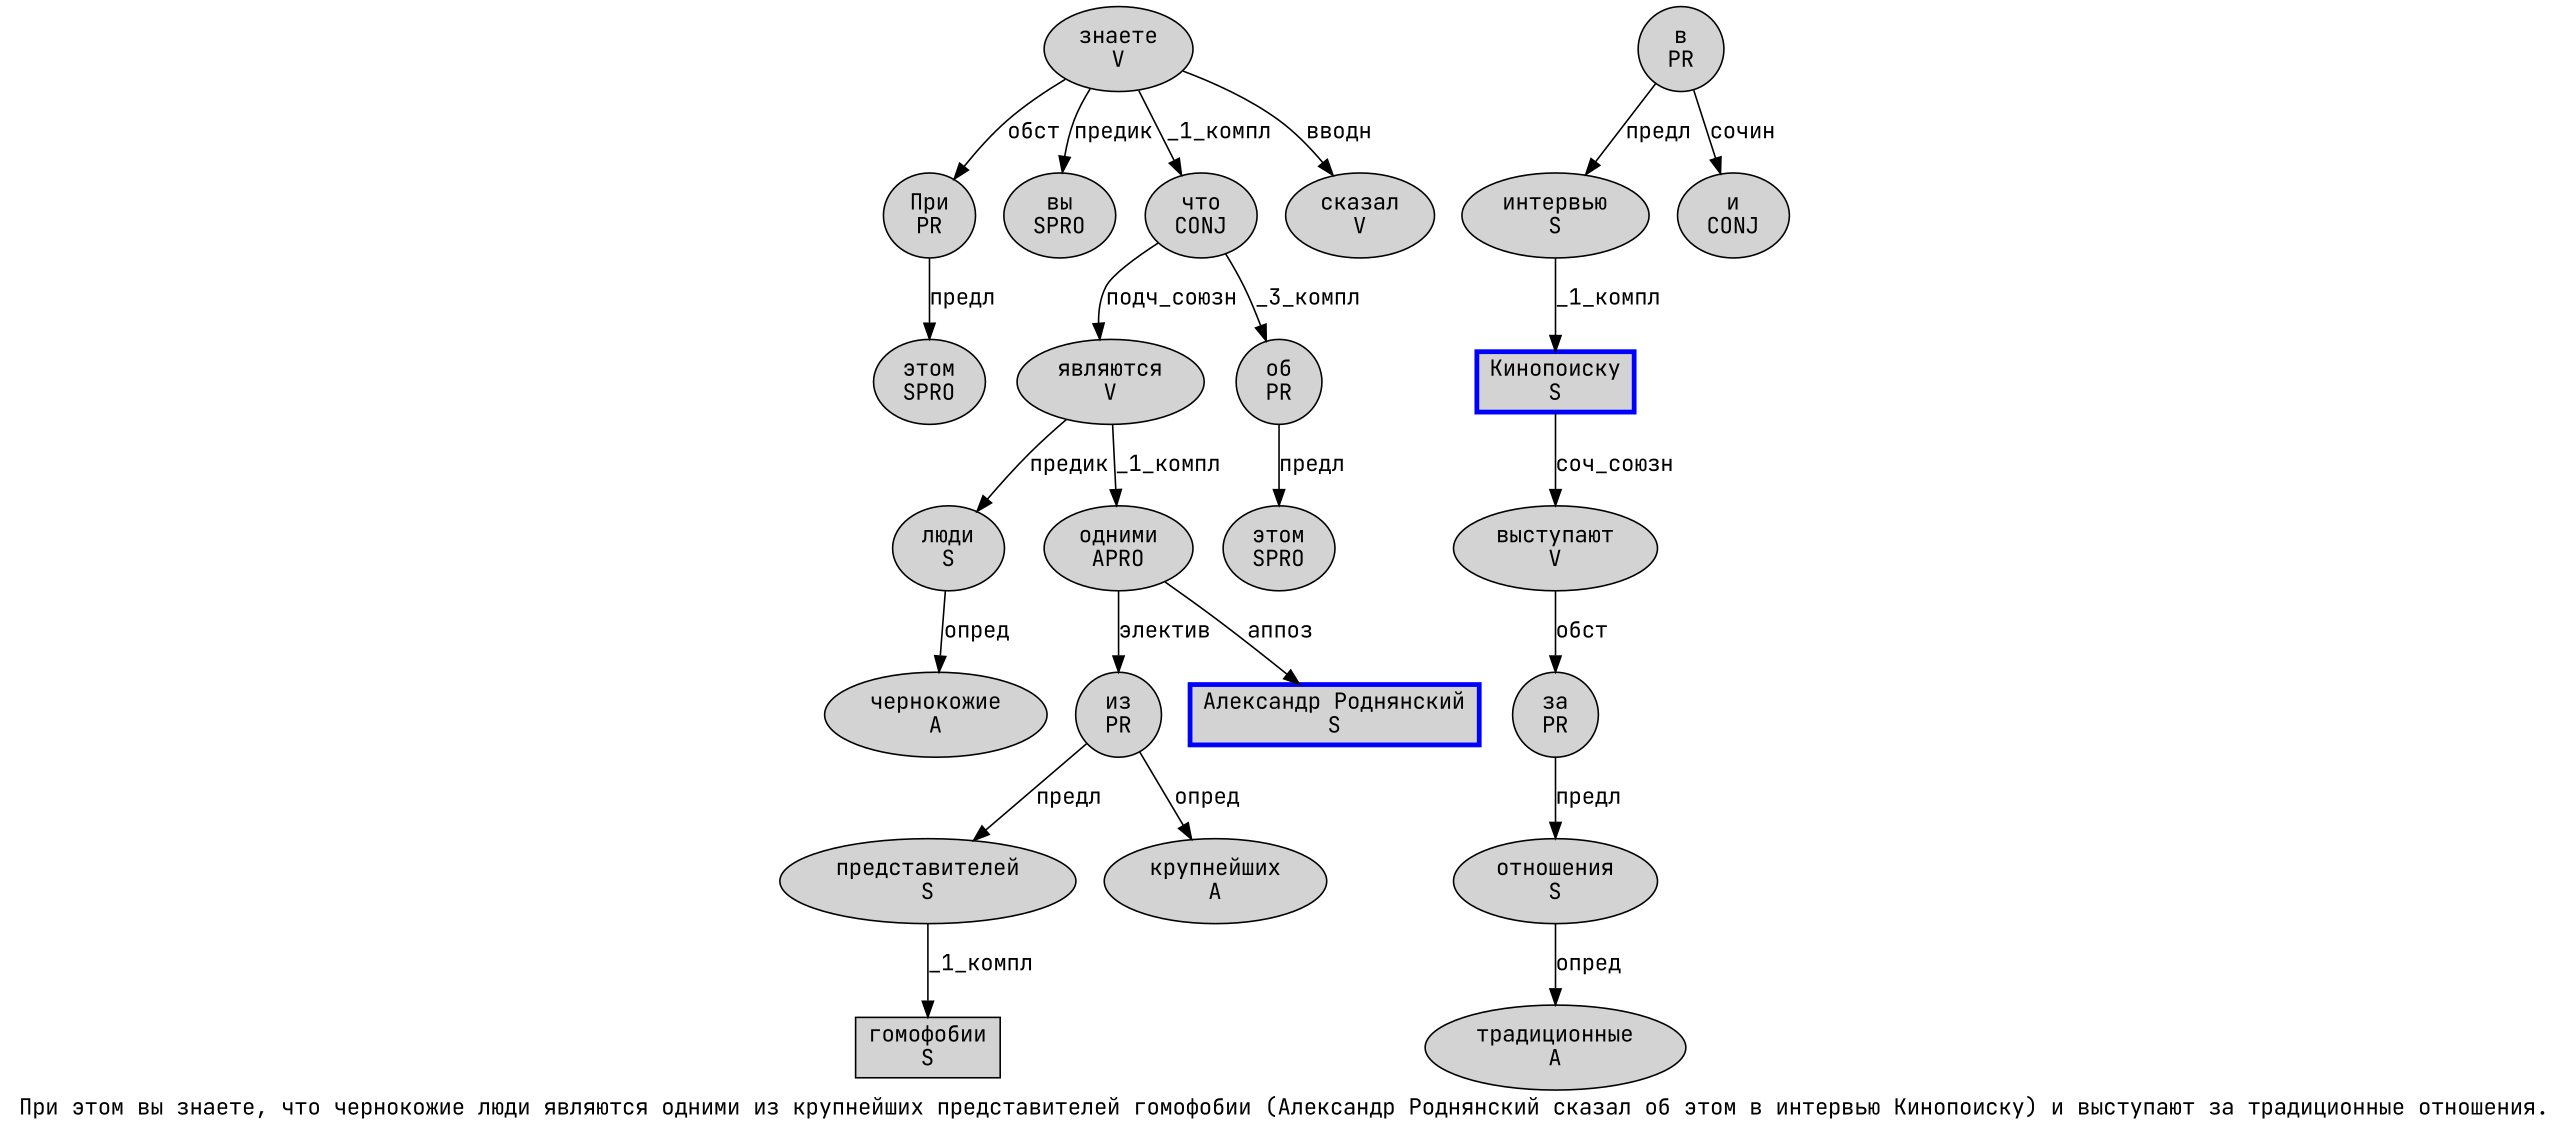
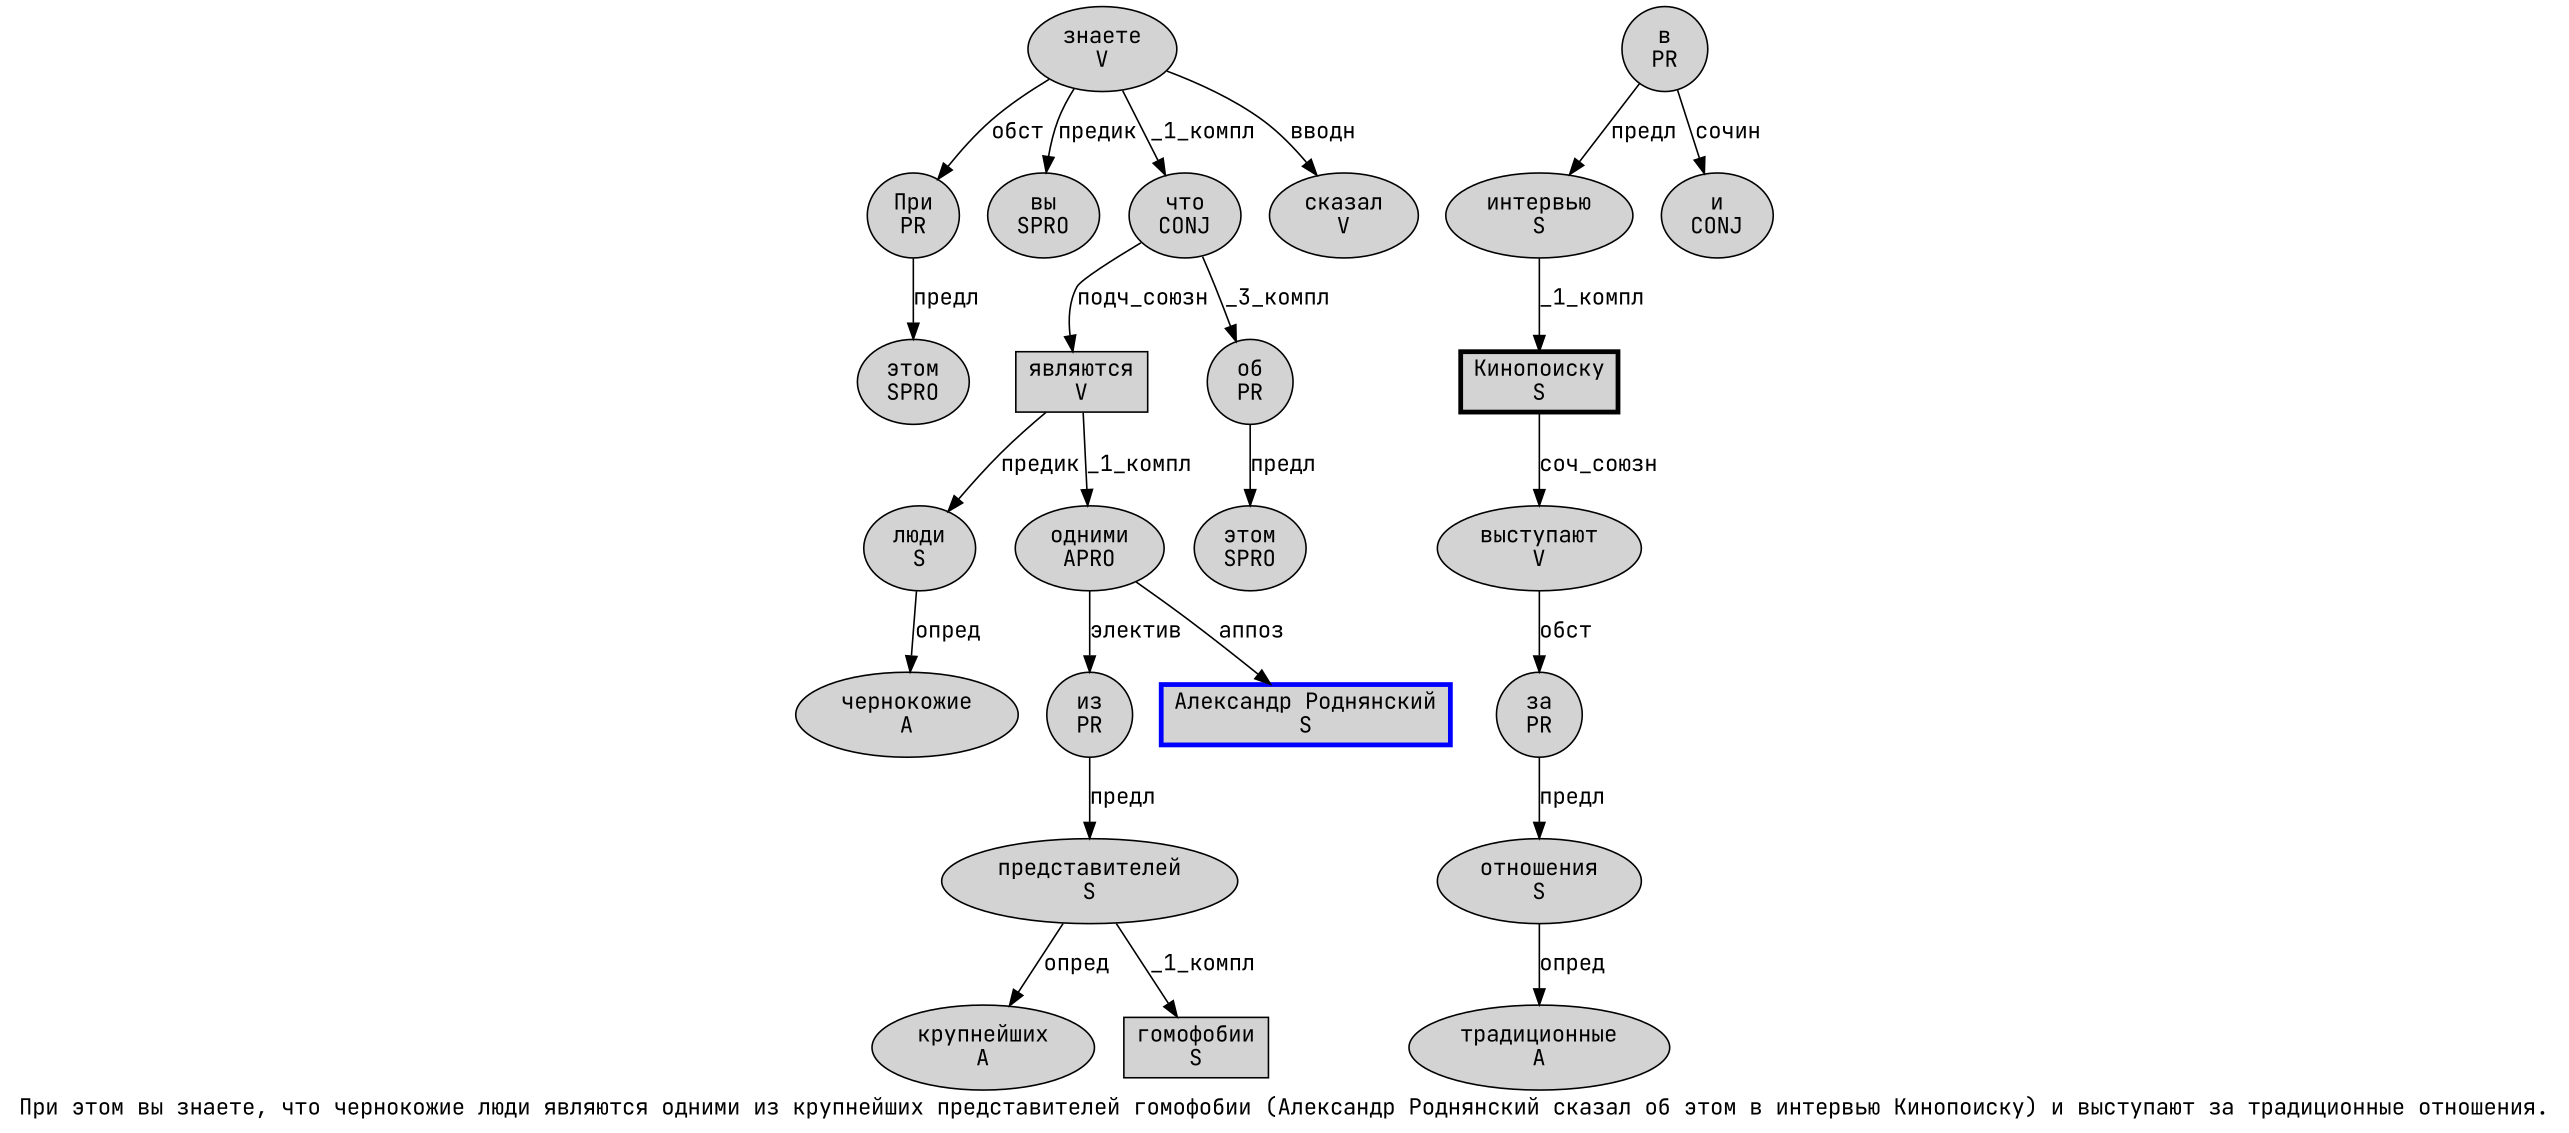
(1111, 382) -> (1082, 382)
(1556, 382) -> (1539, 382)
(1162, 789) -> (1041, 958)
